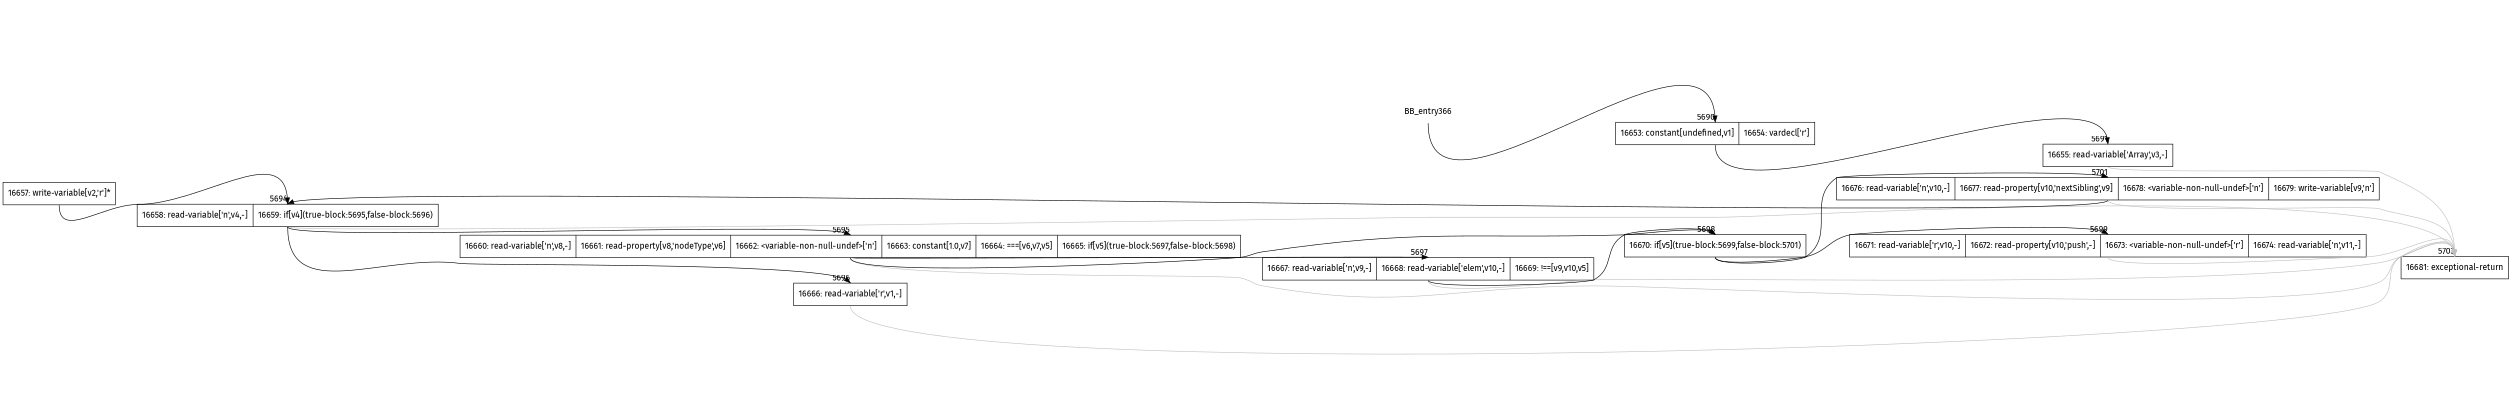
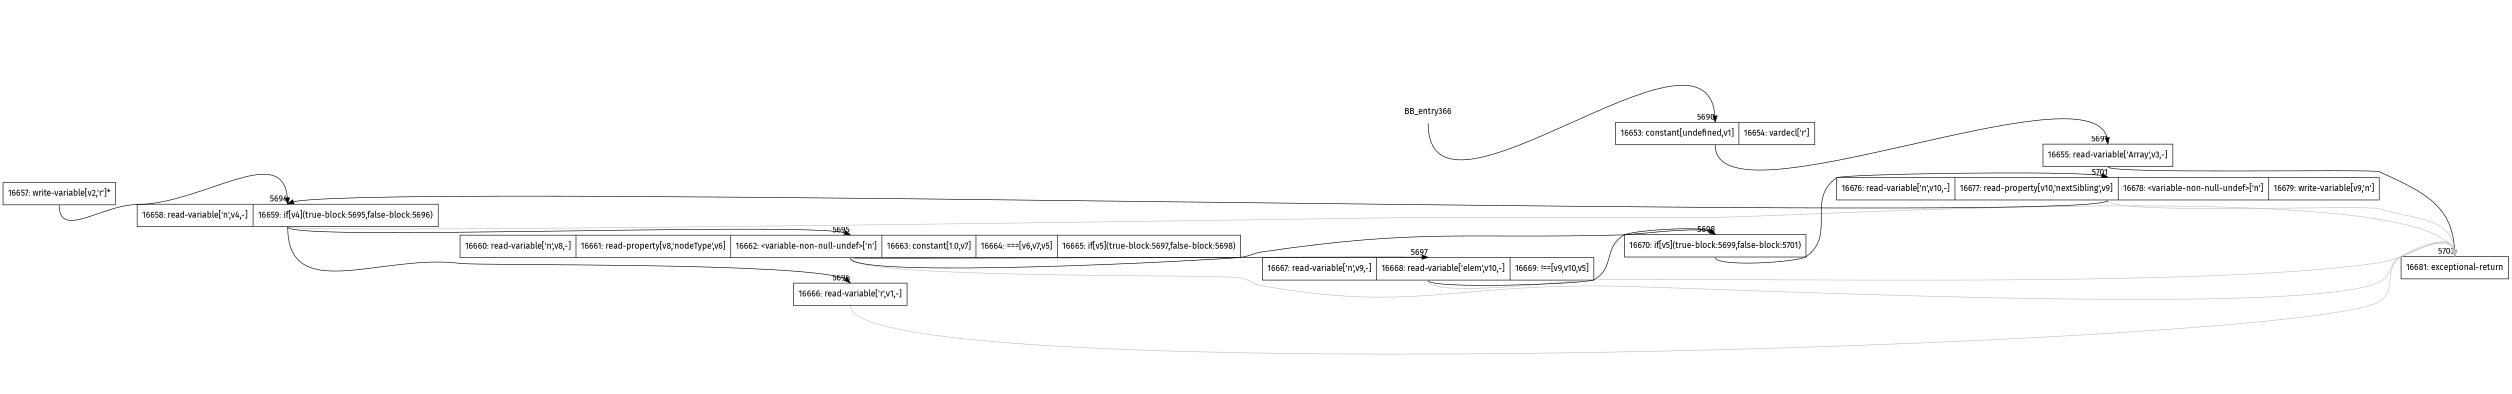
(2301, 171) -> (2301, 171)
(2108, 246) -> none
